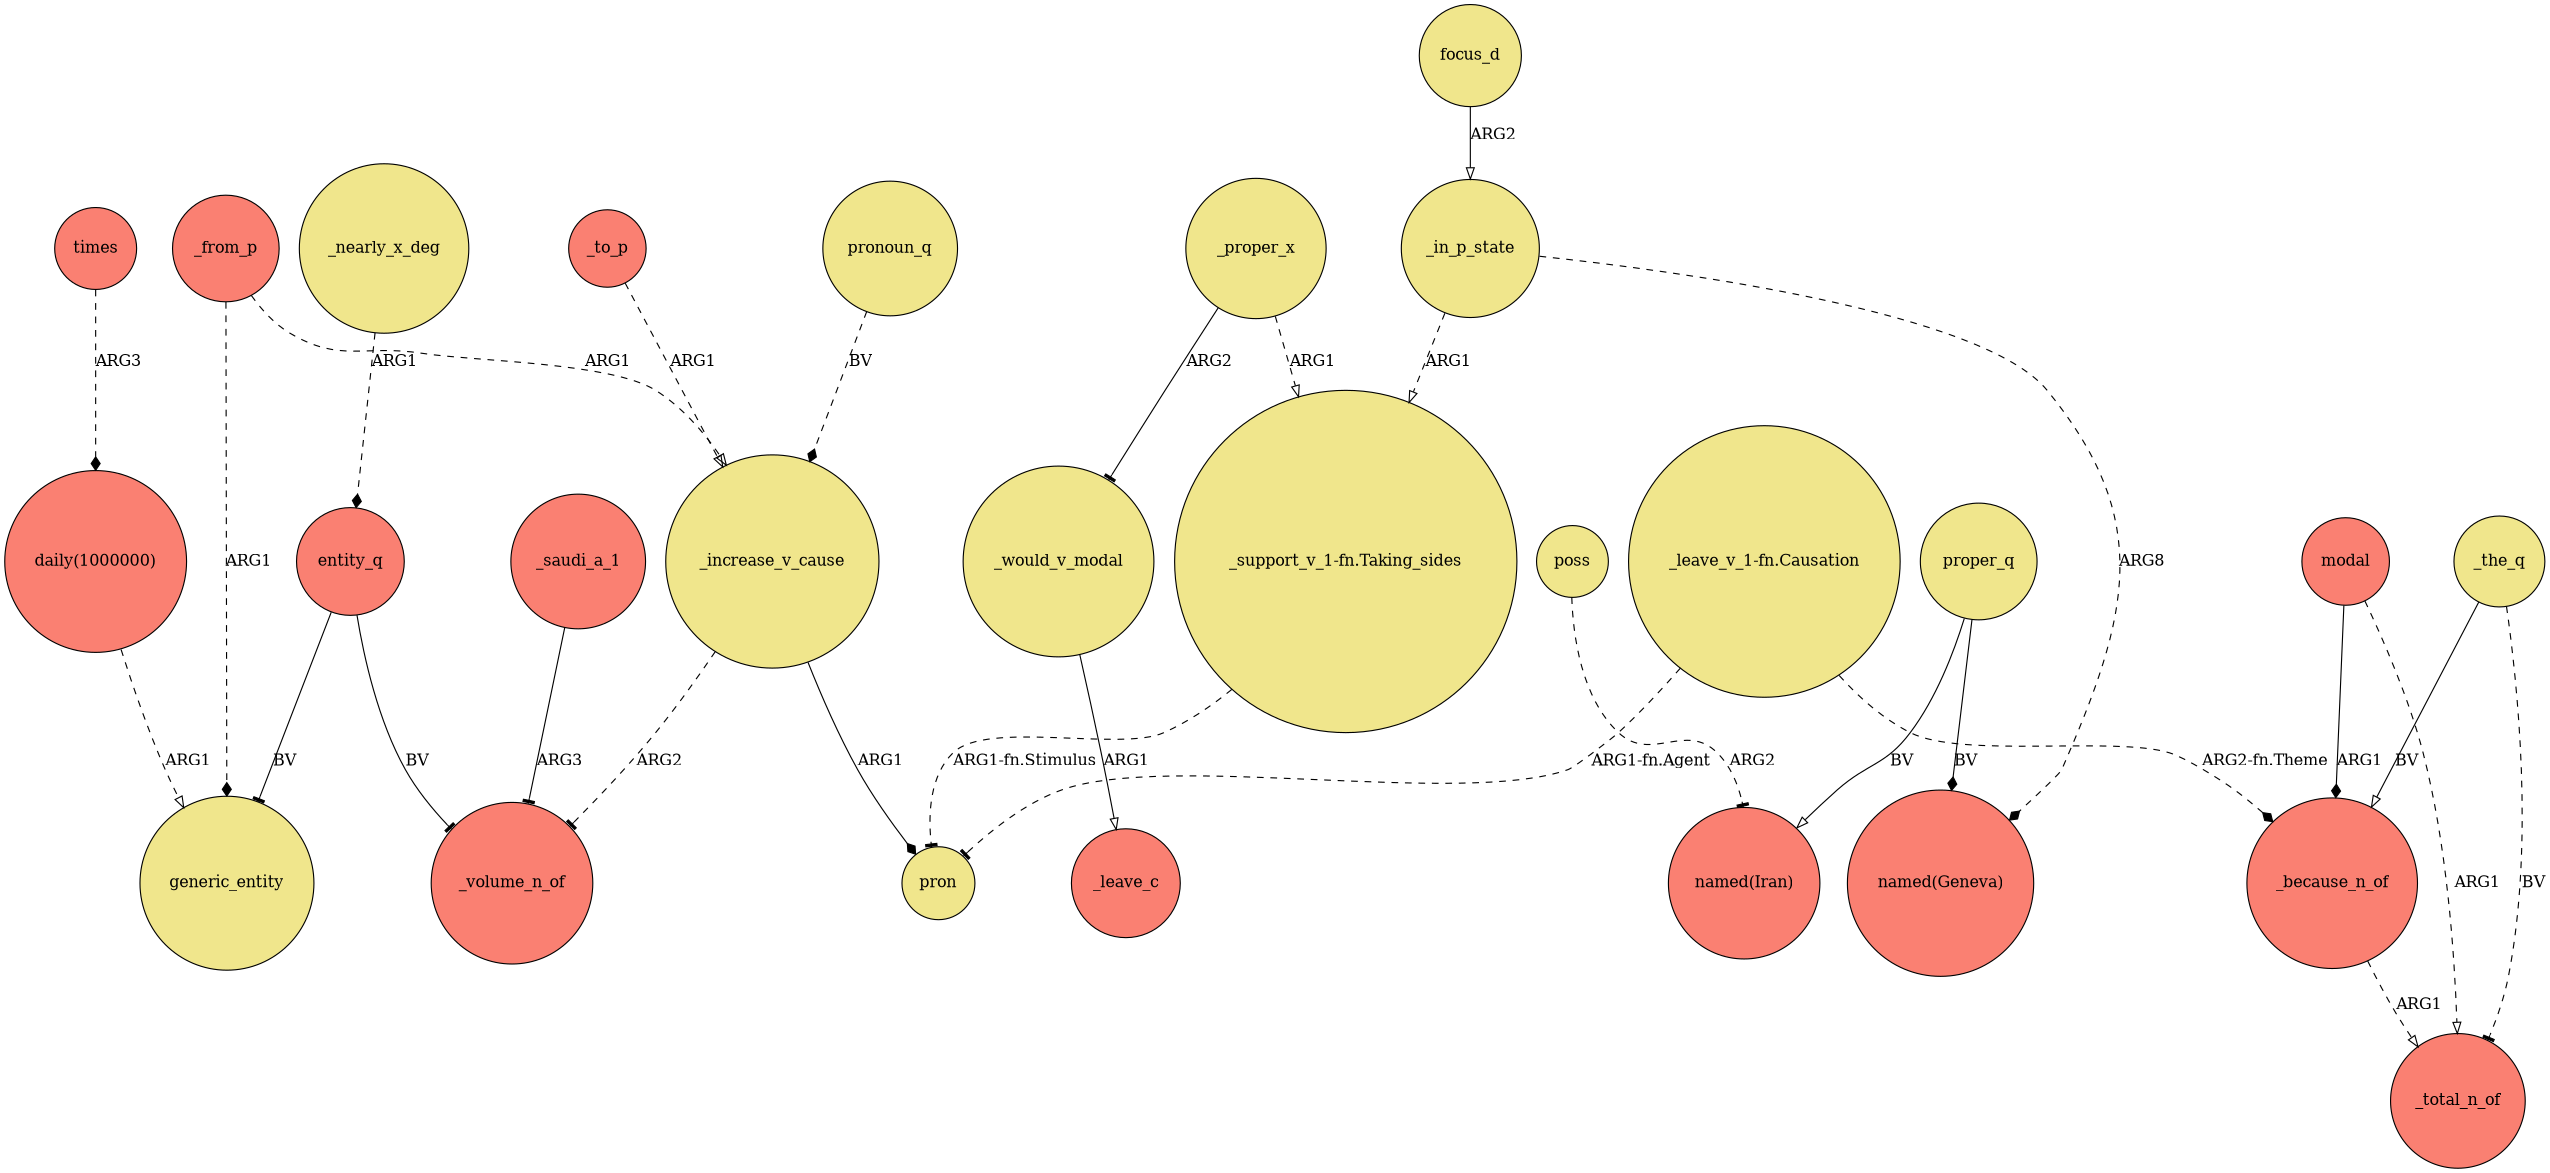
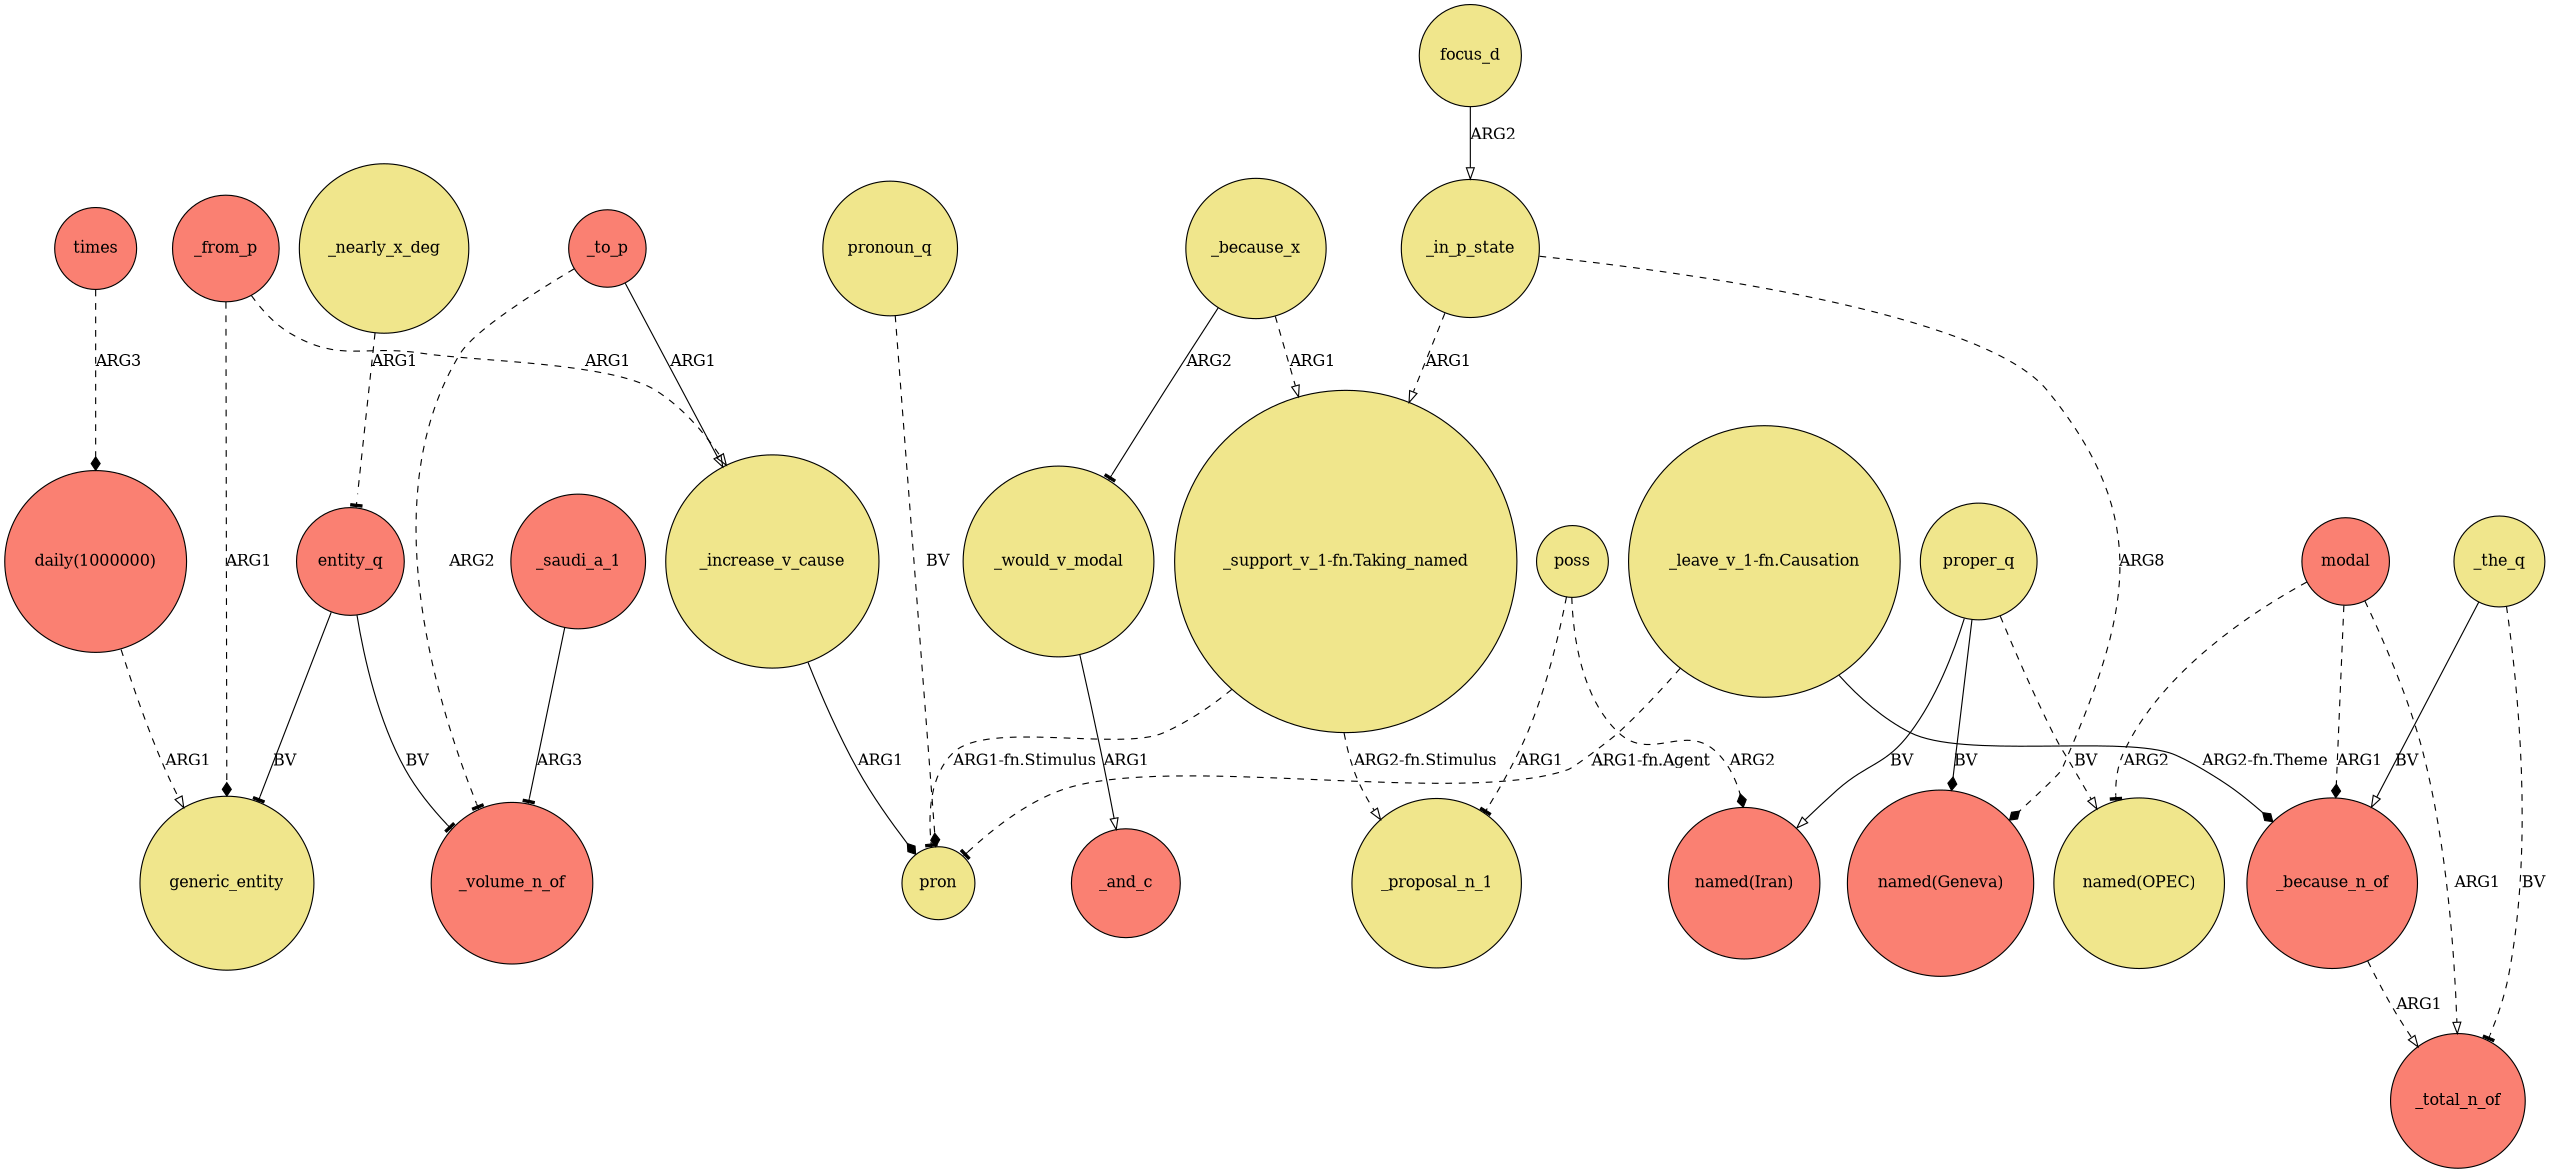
(1256, 248) -> (1256, 248)
(671, 370) -> (671, 370)
(841, 380) -> (915, 574)
(366, 414) -> (366, 414)
(1346, 561) -> (1346, 561)
(2340, 695) -> (2340, 695)
(1624, 737) -> (1624, 737)
(649, 740) -> (417, 508)
(2049, 746) -> (2049, 746)
(1126, 883) -> (1126, 883)
none -> (1437, 883)
none -> (2139, 883)
